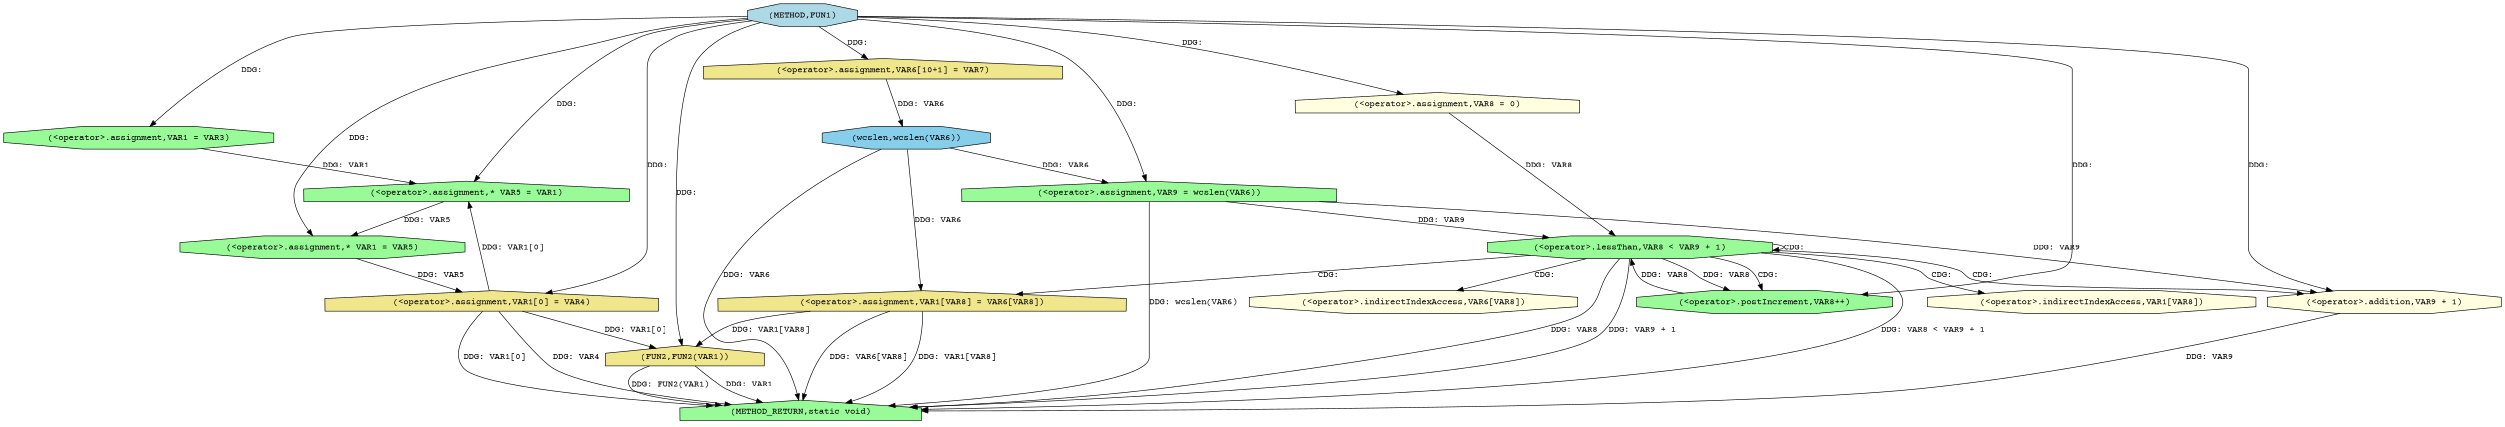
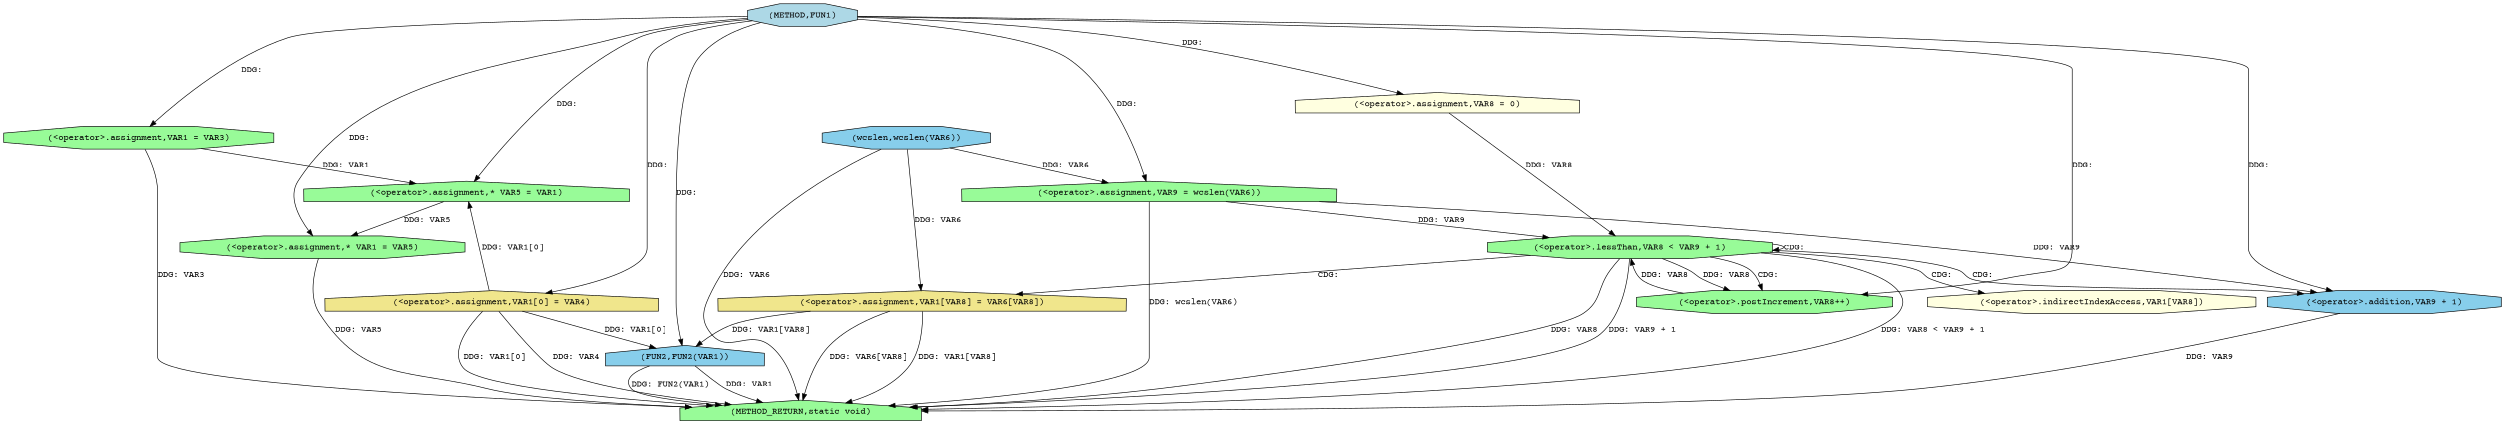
(883, 70) -> none
(406, 274) -> (463, 383)
(1413, 302) -> none
(2384, 302) -> (2384, 302)
(685, 357) -> (685, 357)
none -> (314, 386)
